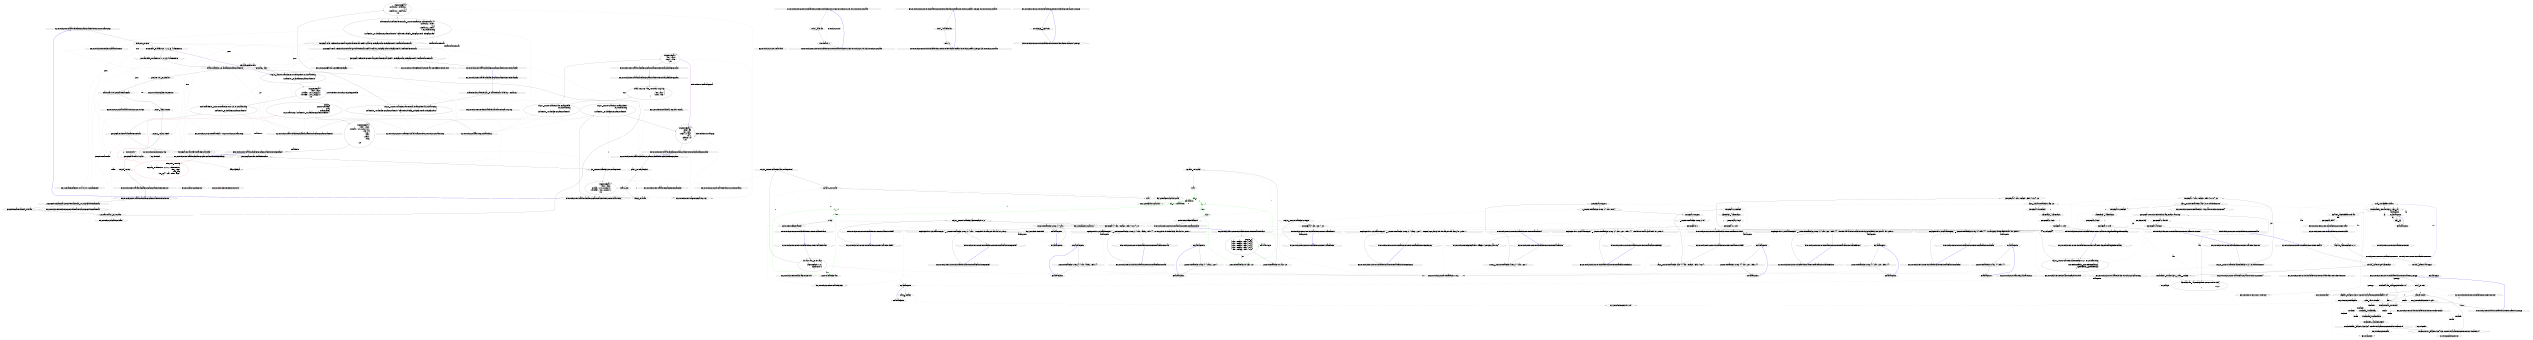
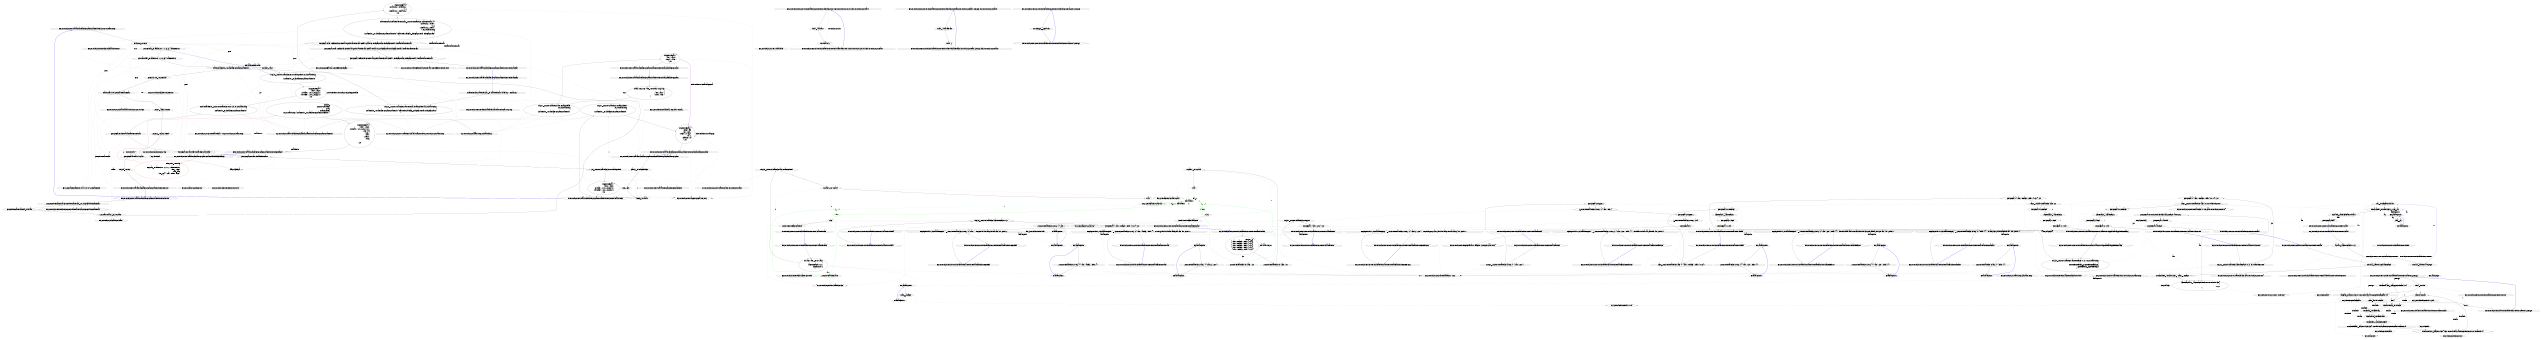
(624, 188) -> (626, 188)
